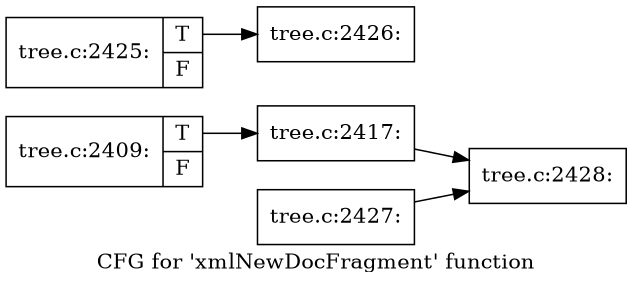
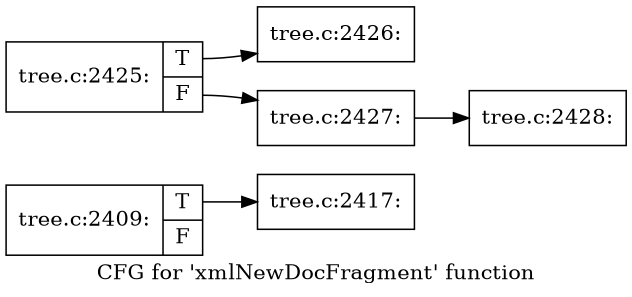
none -> (222, 96)
(434, 153) -> none
